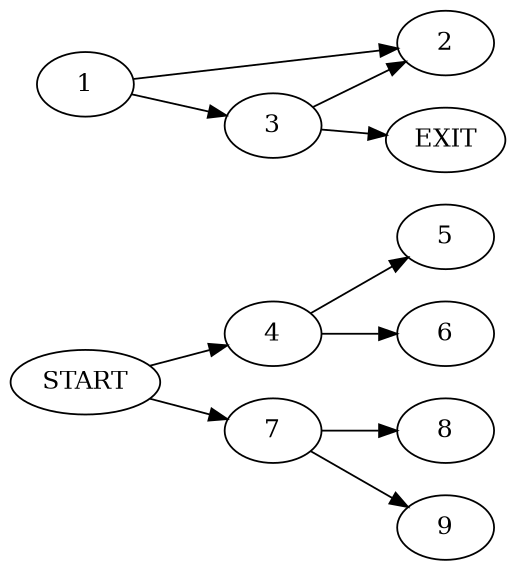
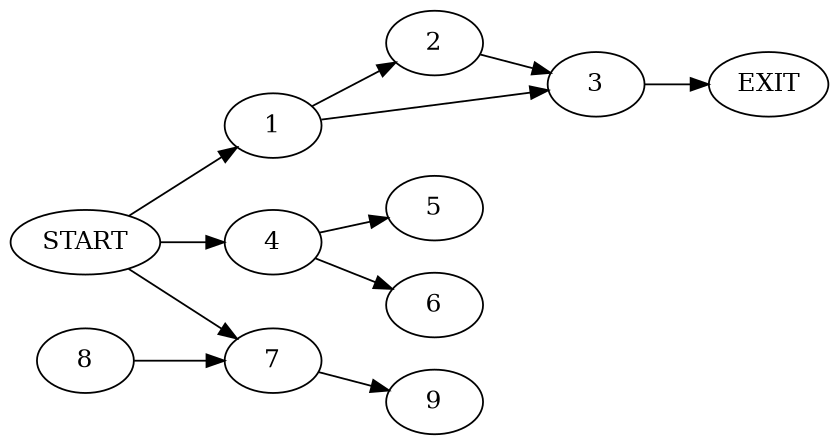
(351, 88) -> (507, 61)
none -> (175, 186)
(350, 431) -> (170, 361)
